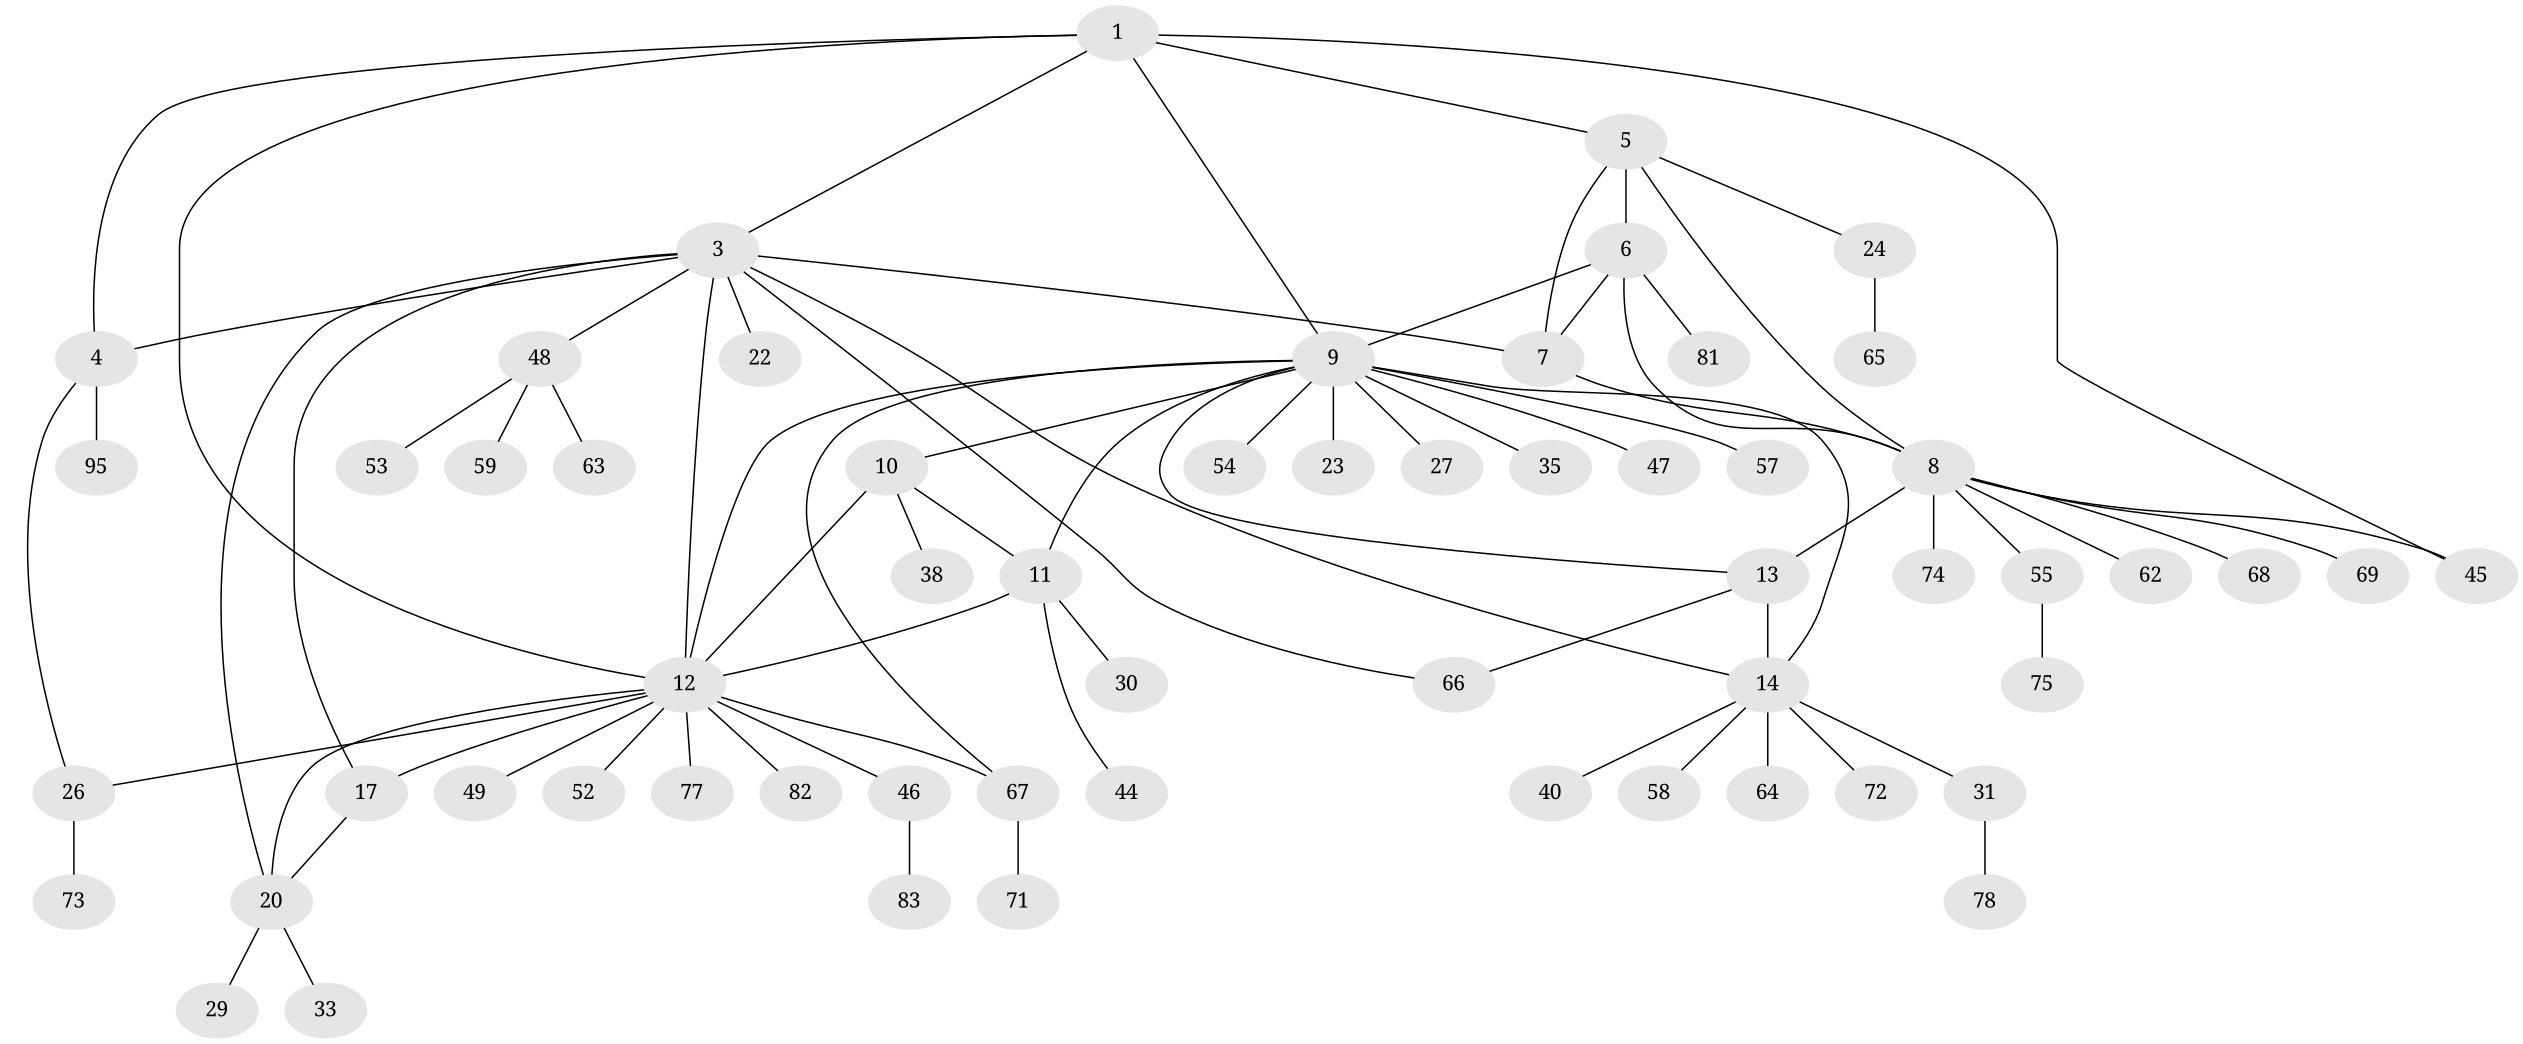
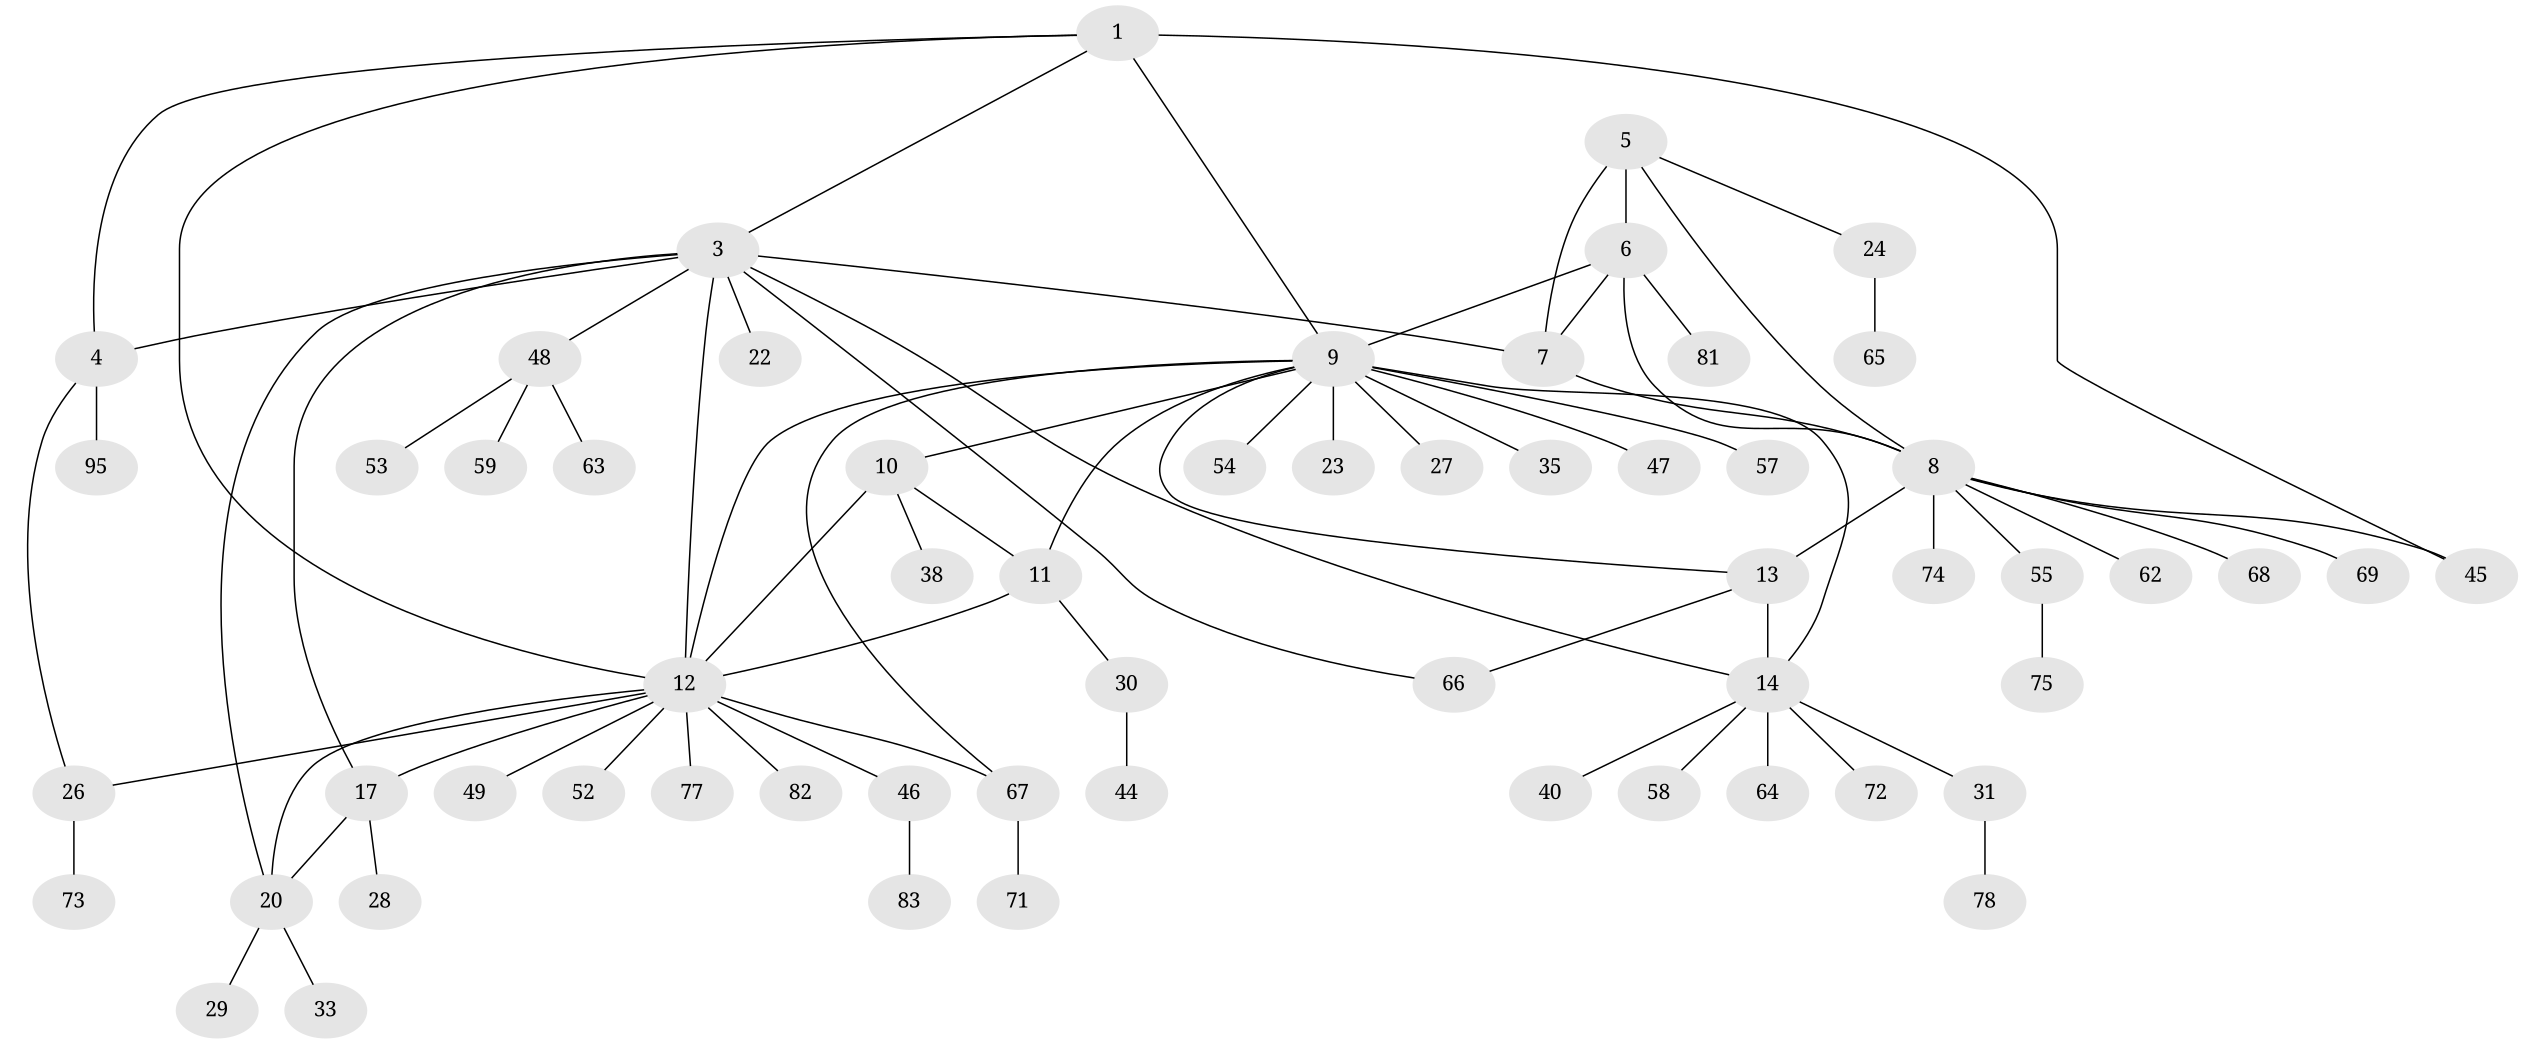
(1372, 87) -> none
(1064, 691) -> (1127, 739)
none -> (380, 902)
